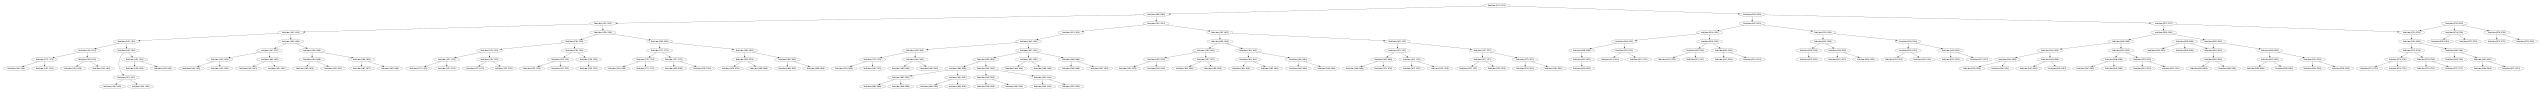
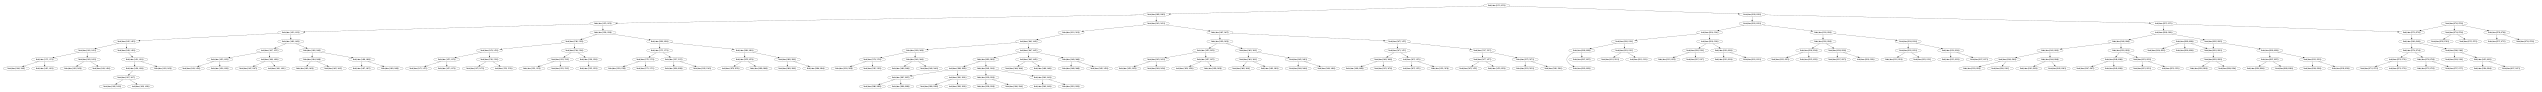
none -> (1780, 60)
(119, 63) -> (131, 73)
(1582, 63) -> (1567, 59)
